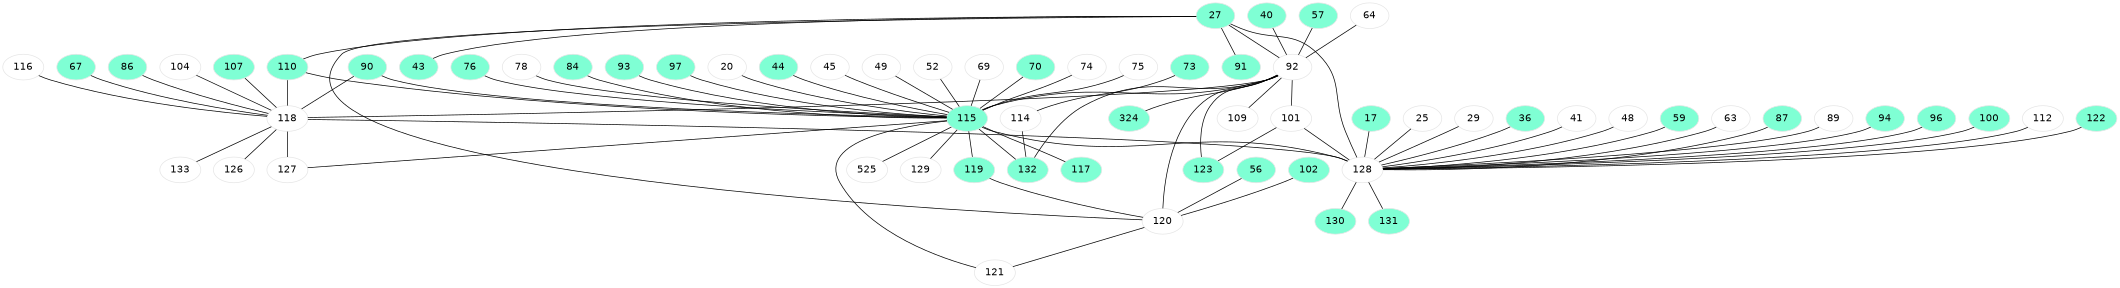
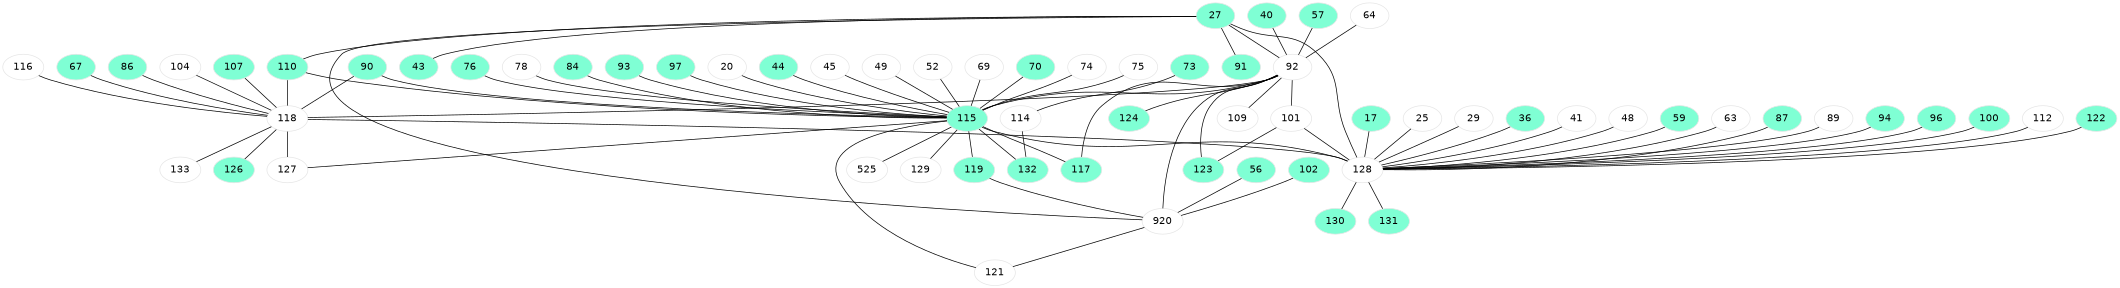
(1158, 87) -> (1172, 83)
(1129, 119) -> (1129, 119)
(234, 170) -> (234, 170)
(1163, 221) -> (1163, 221)
